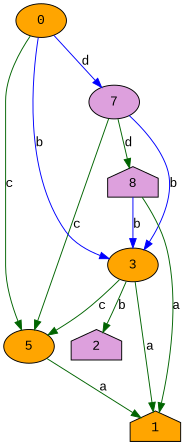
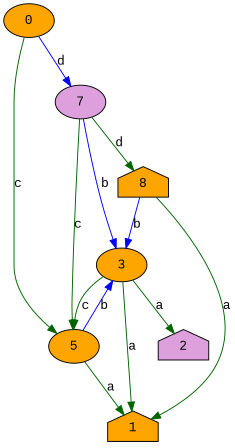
(38, 158) -> (95, 310)
(133, 183) -> (143, 183)
(122, 306) -> (160, 306)
